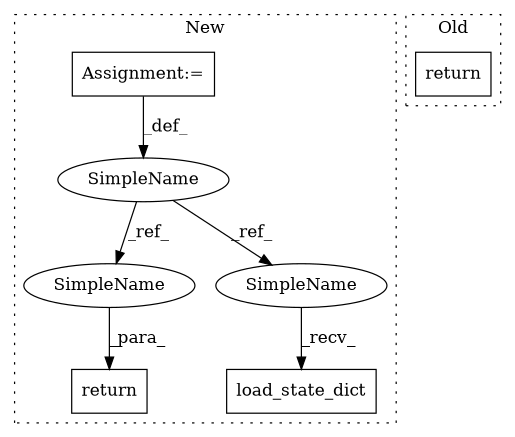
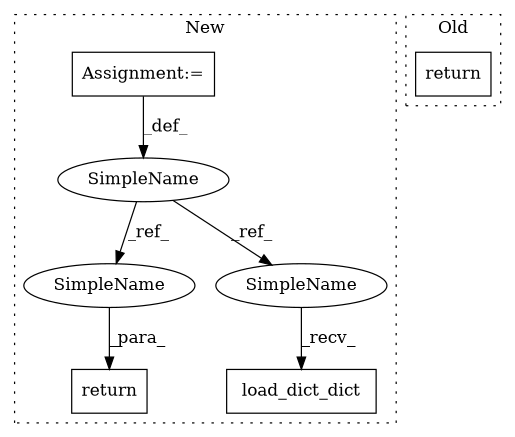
(301, 391) -> (301, 391)
